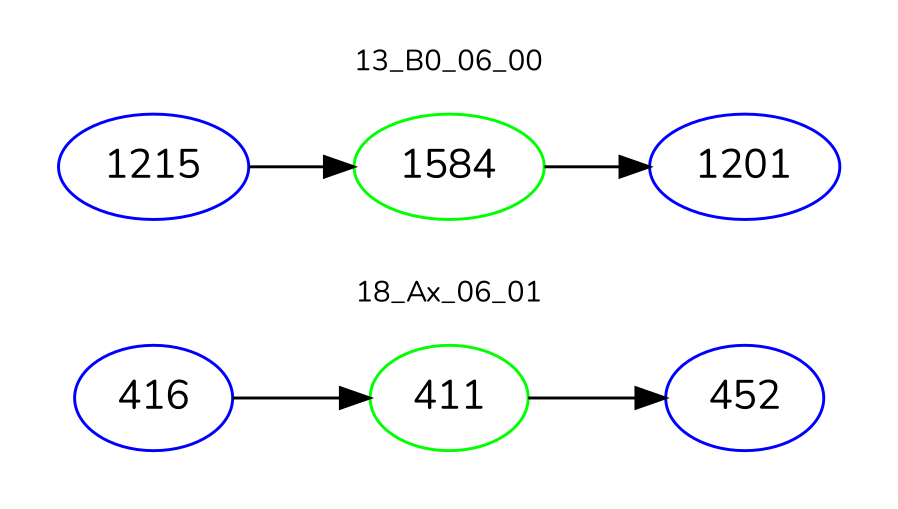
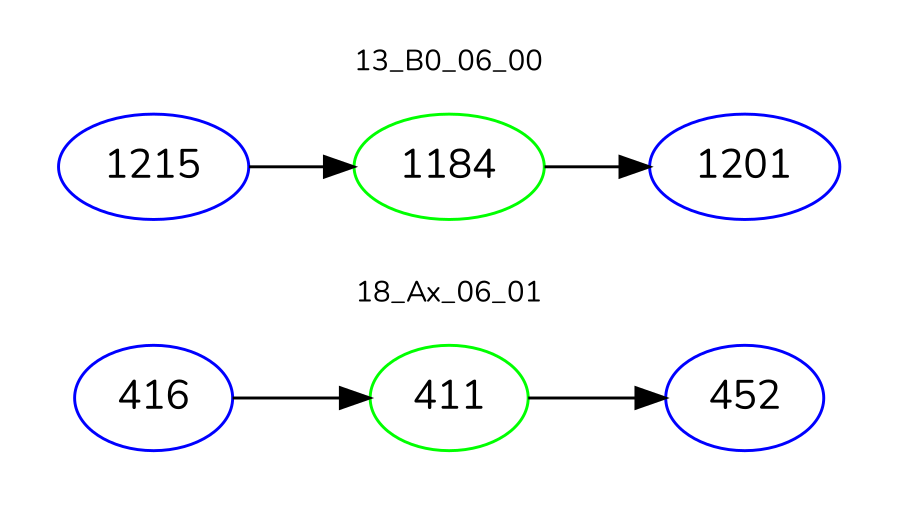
(449, 167) -> (449, 167)
